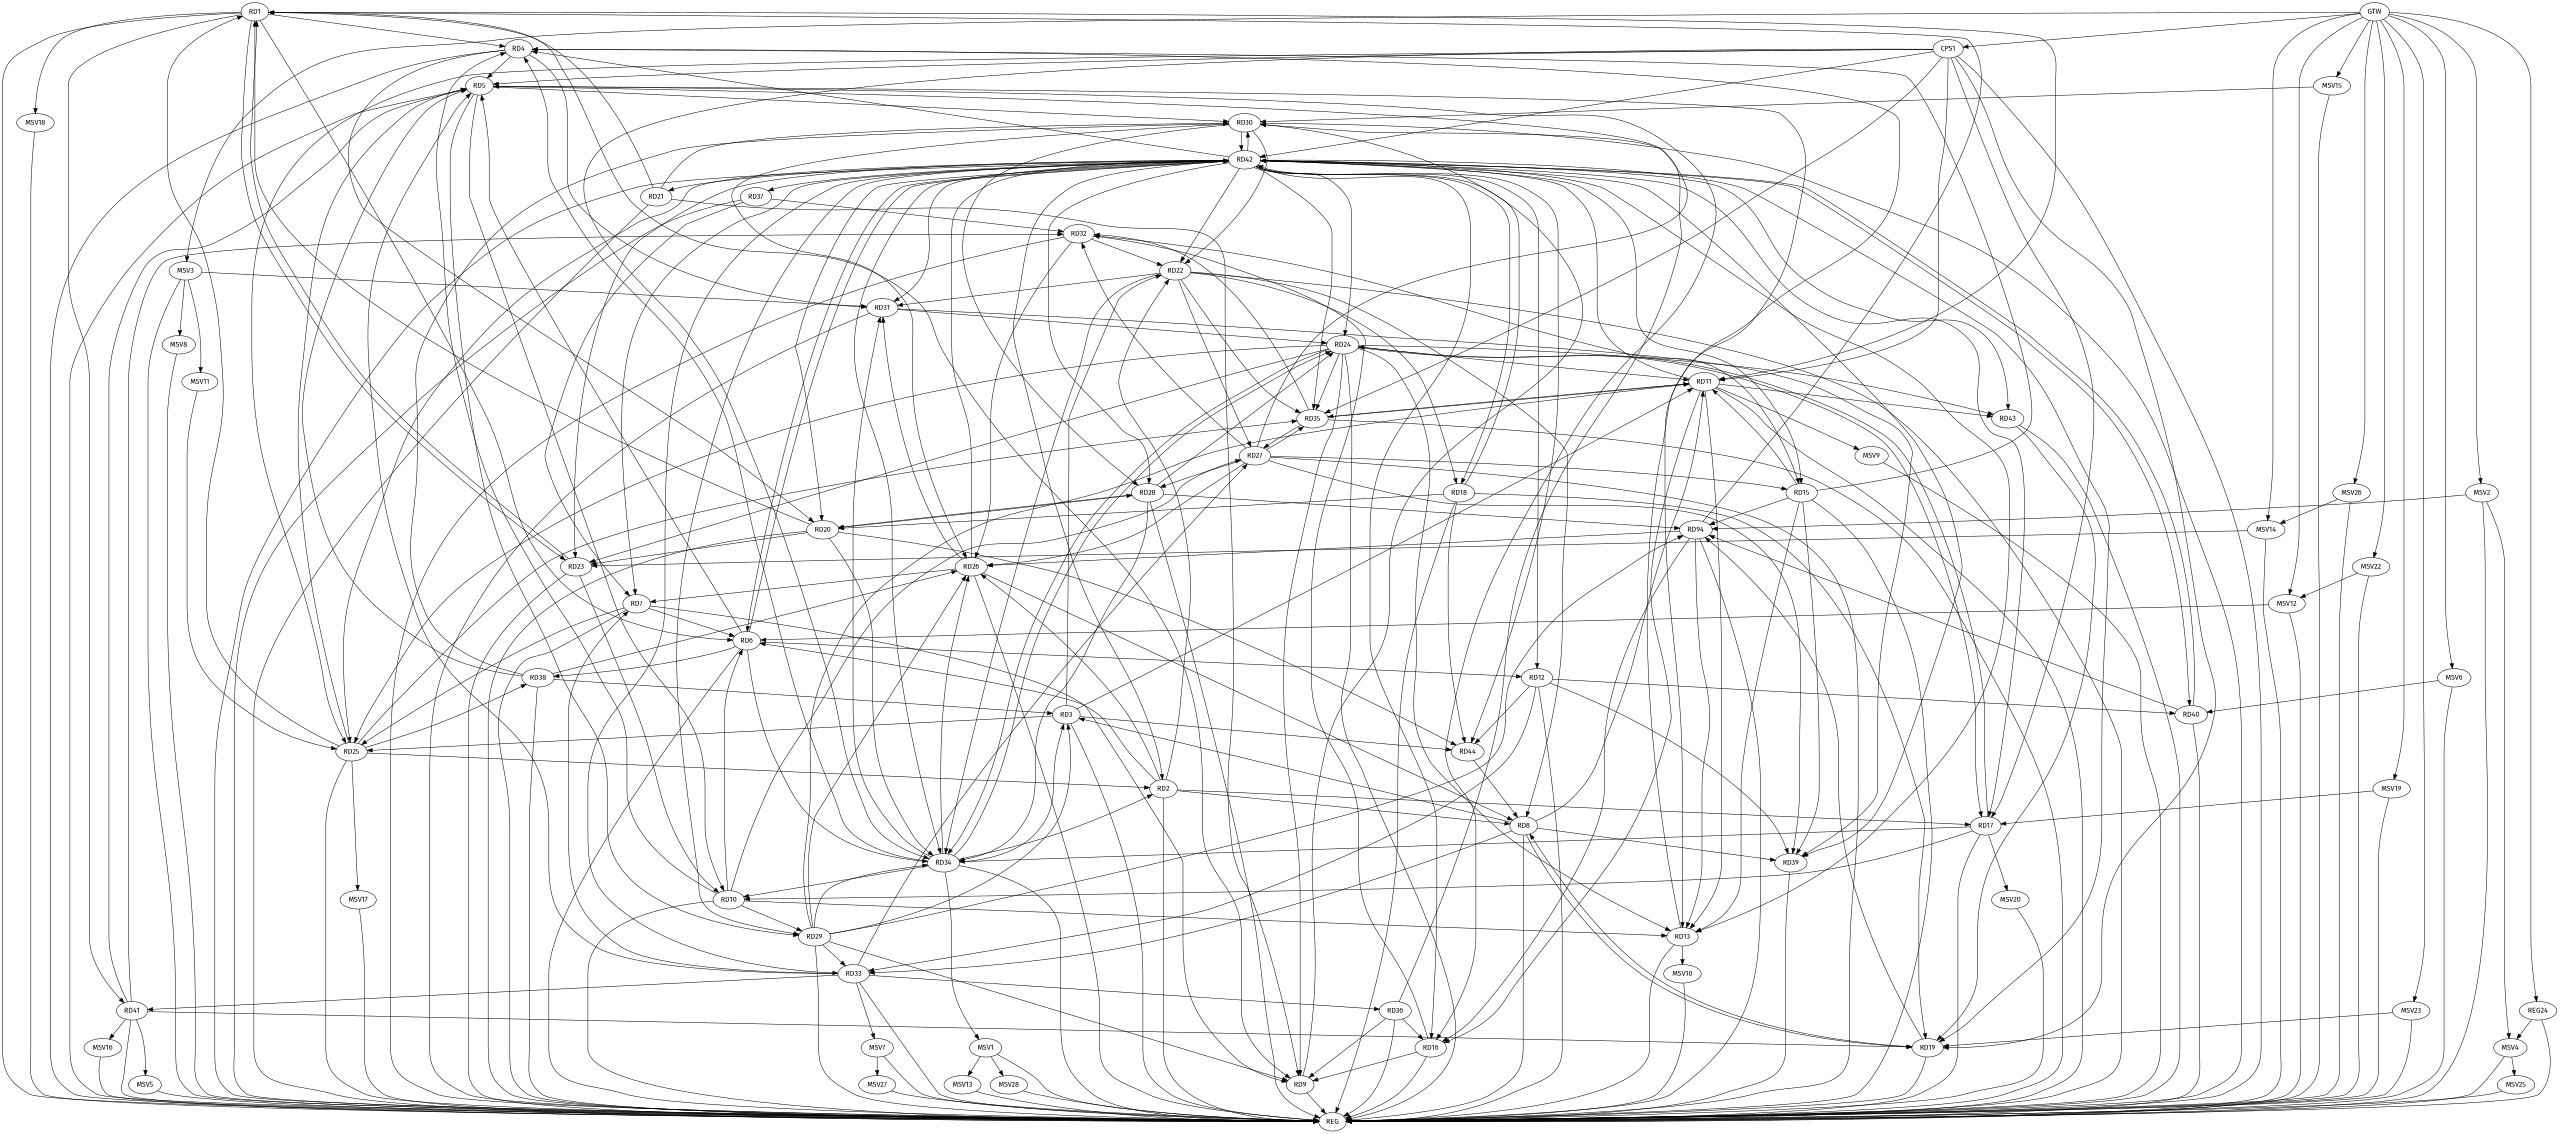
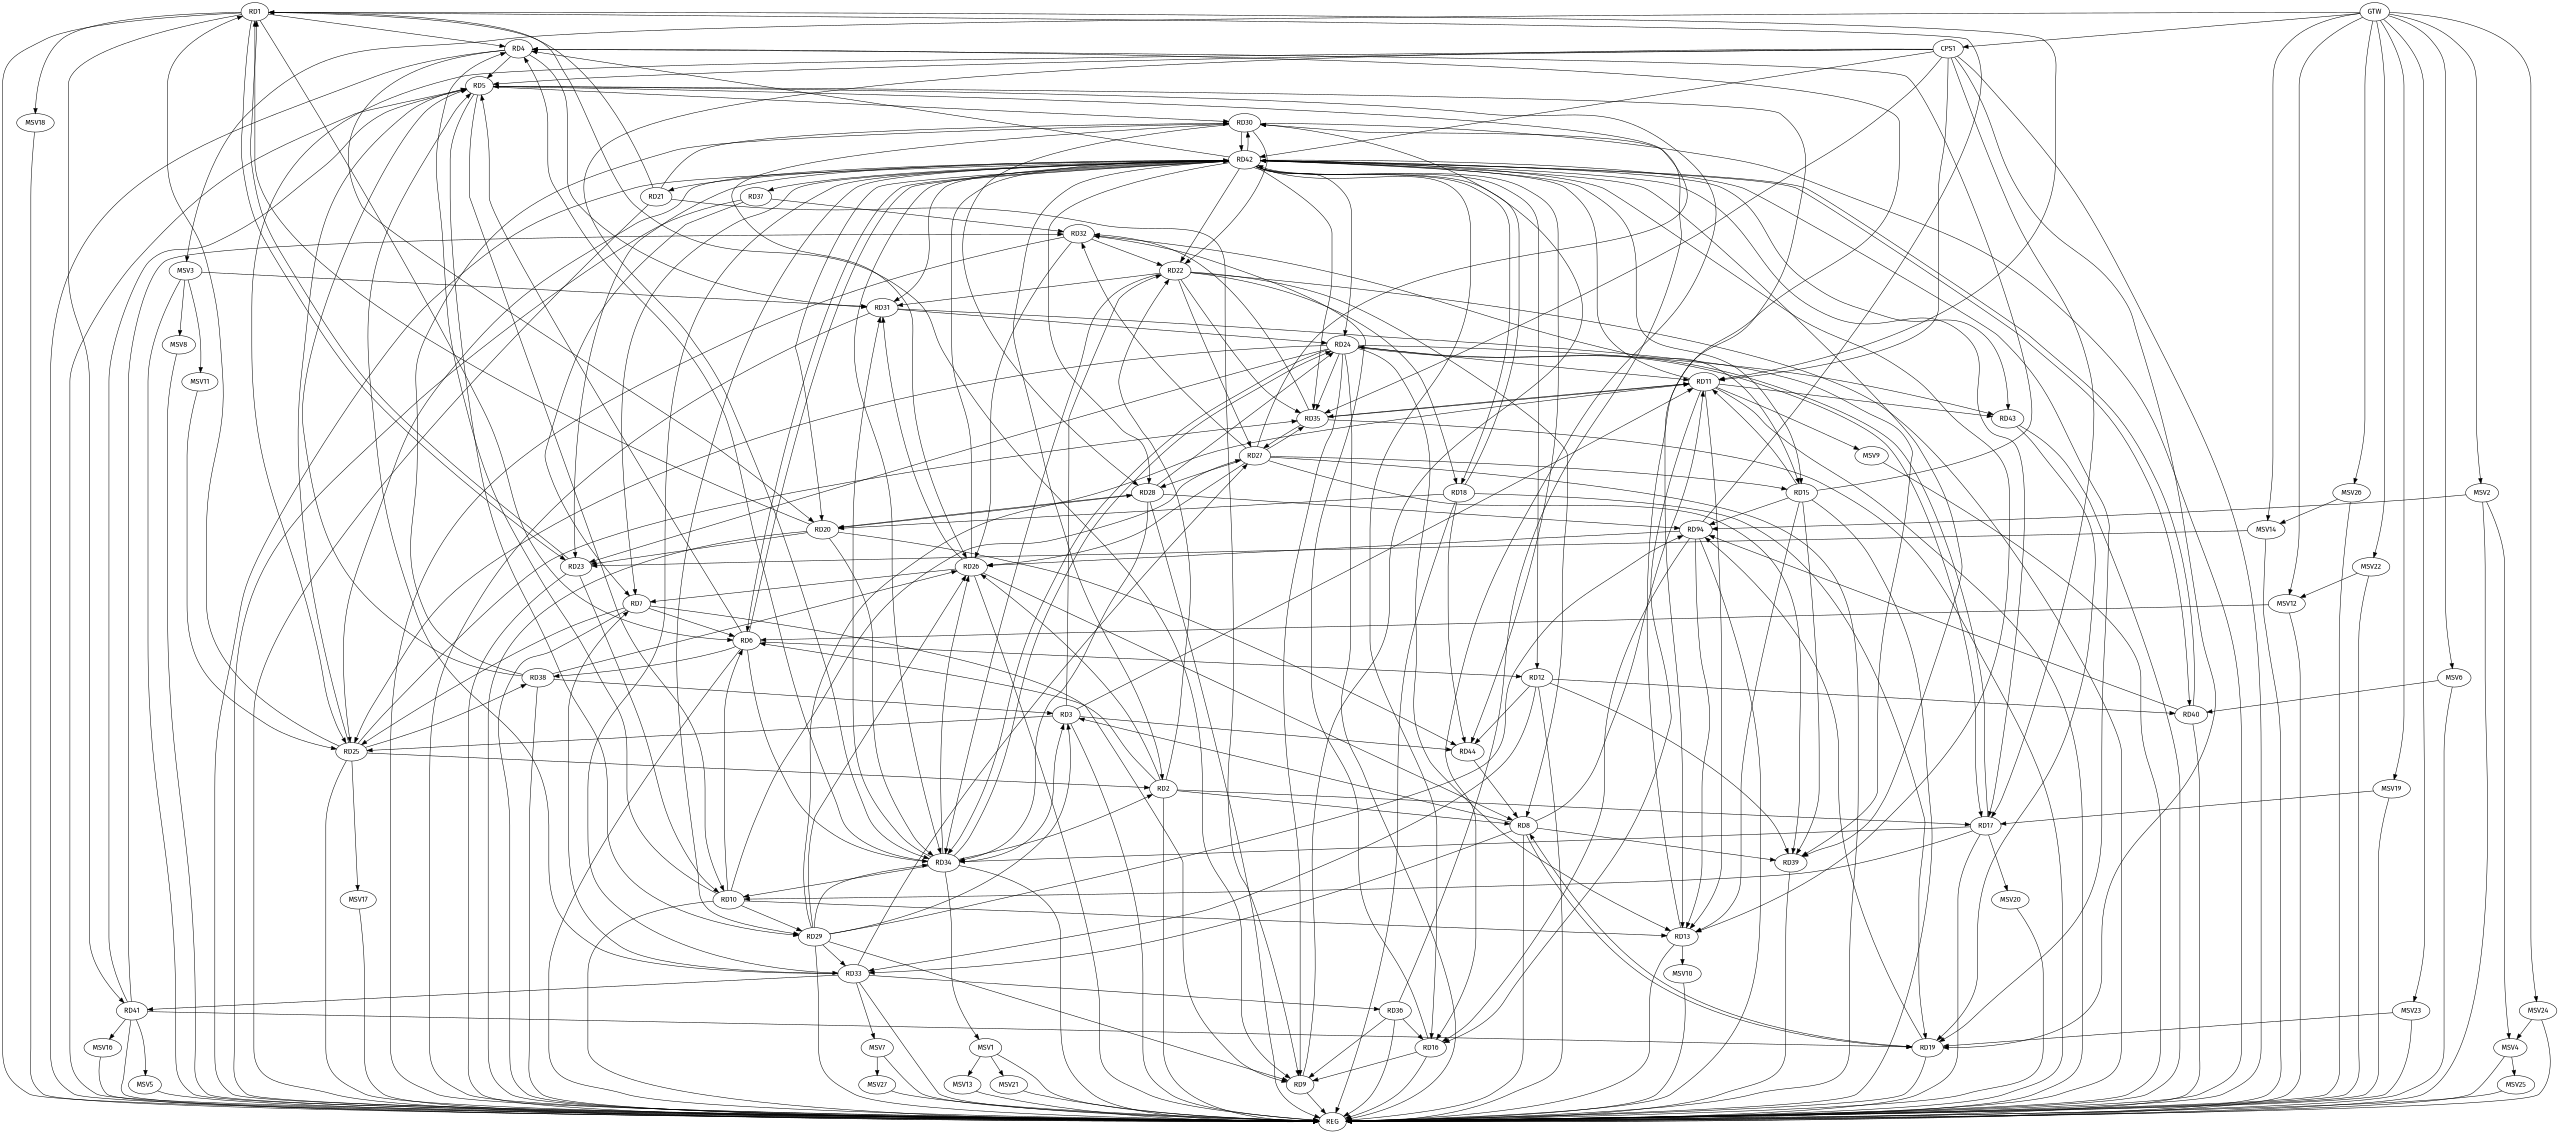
(2332, 86) -> none
(2538, 1011) -> (2538, 1011)
(1009, 1085) -> (1009, 1085)
